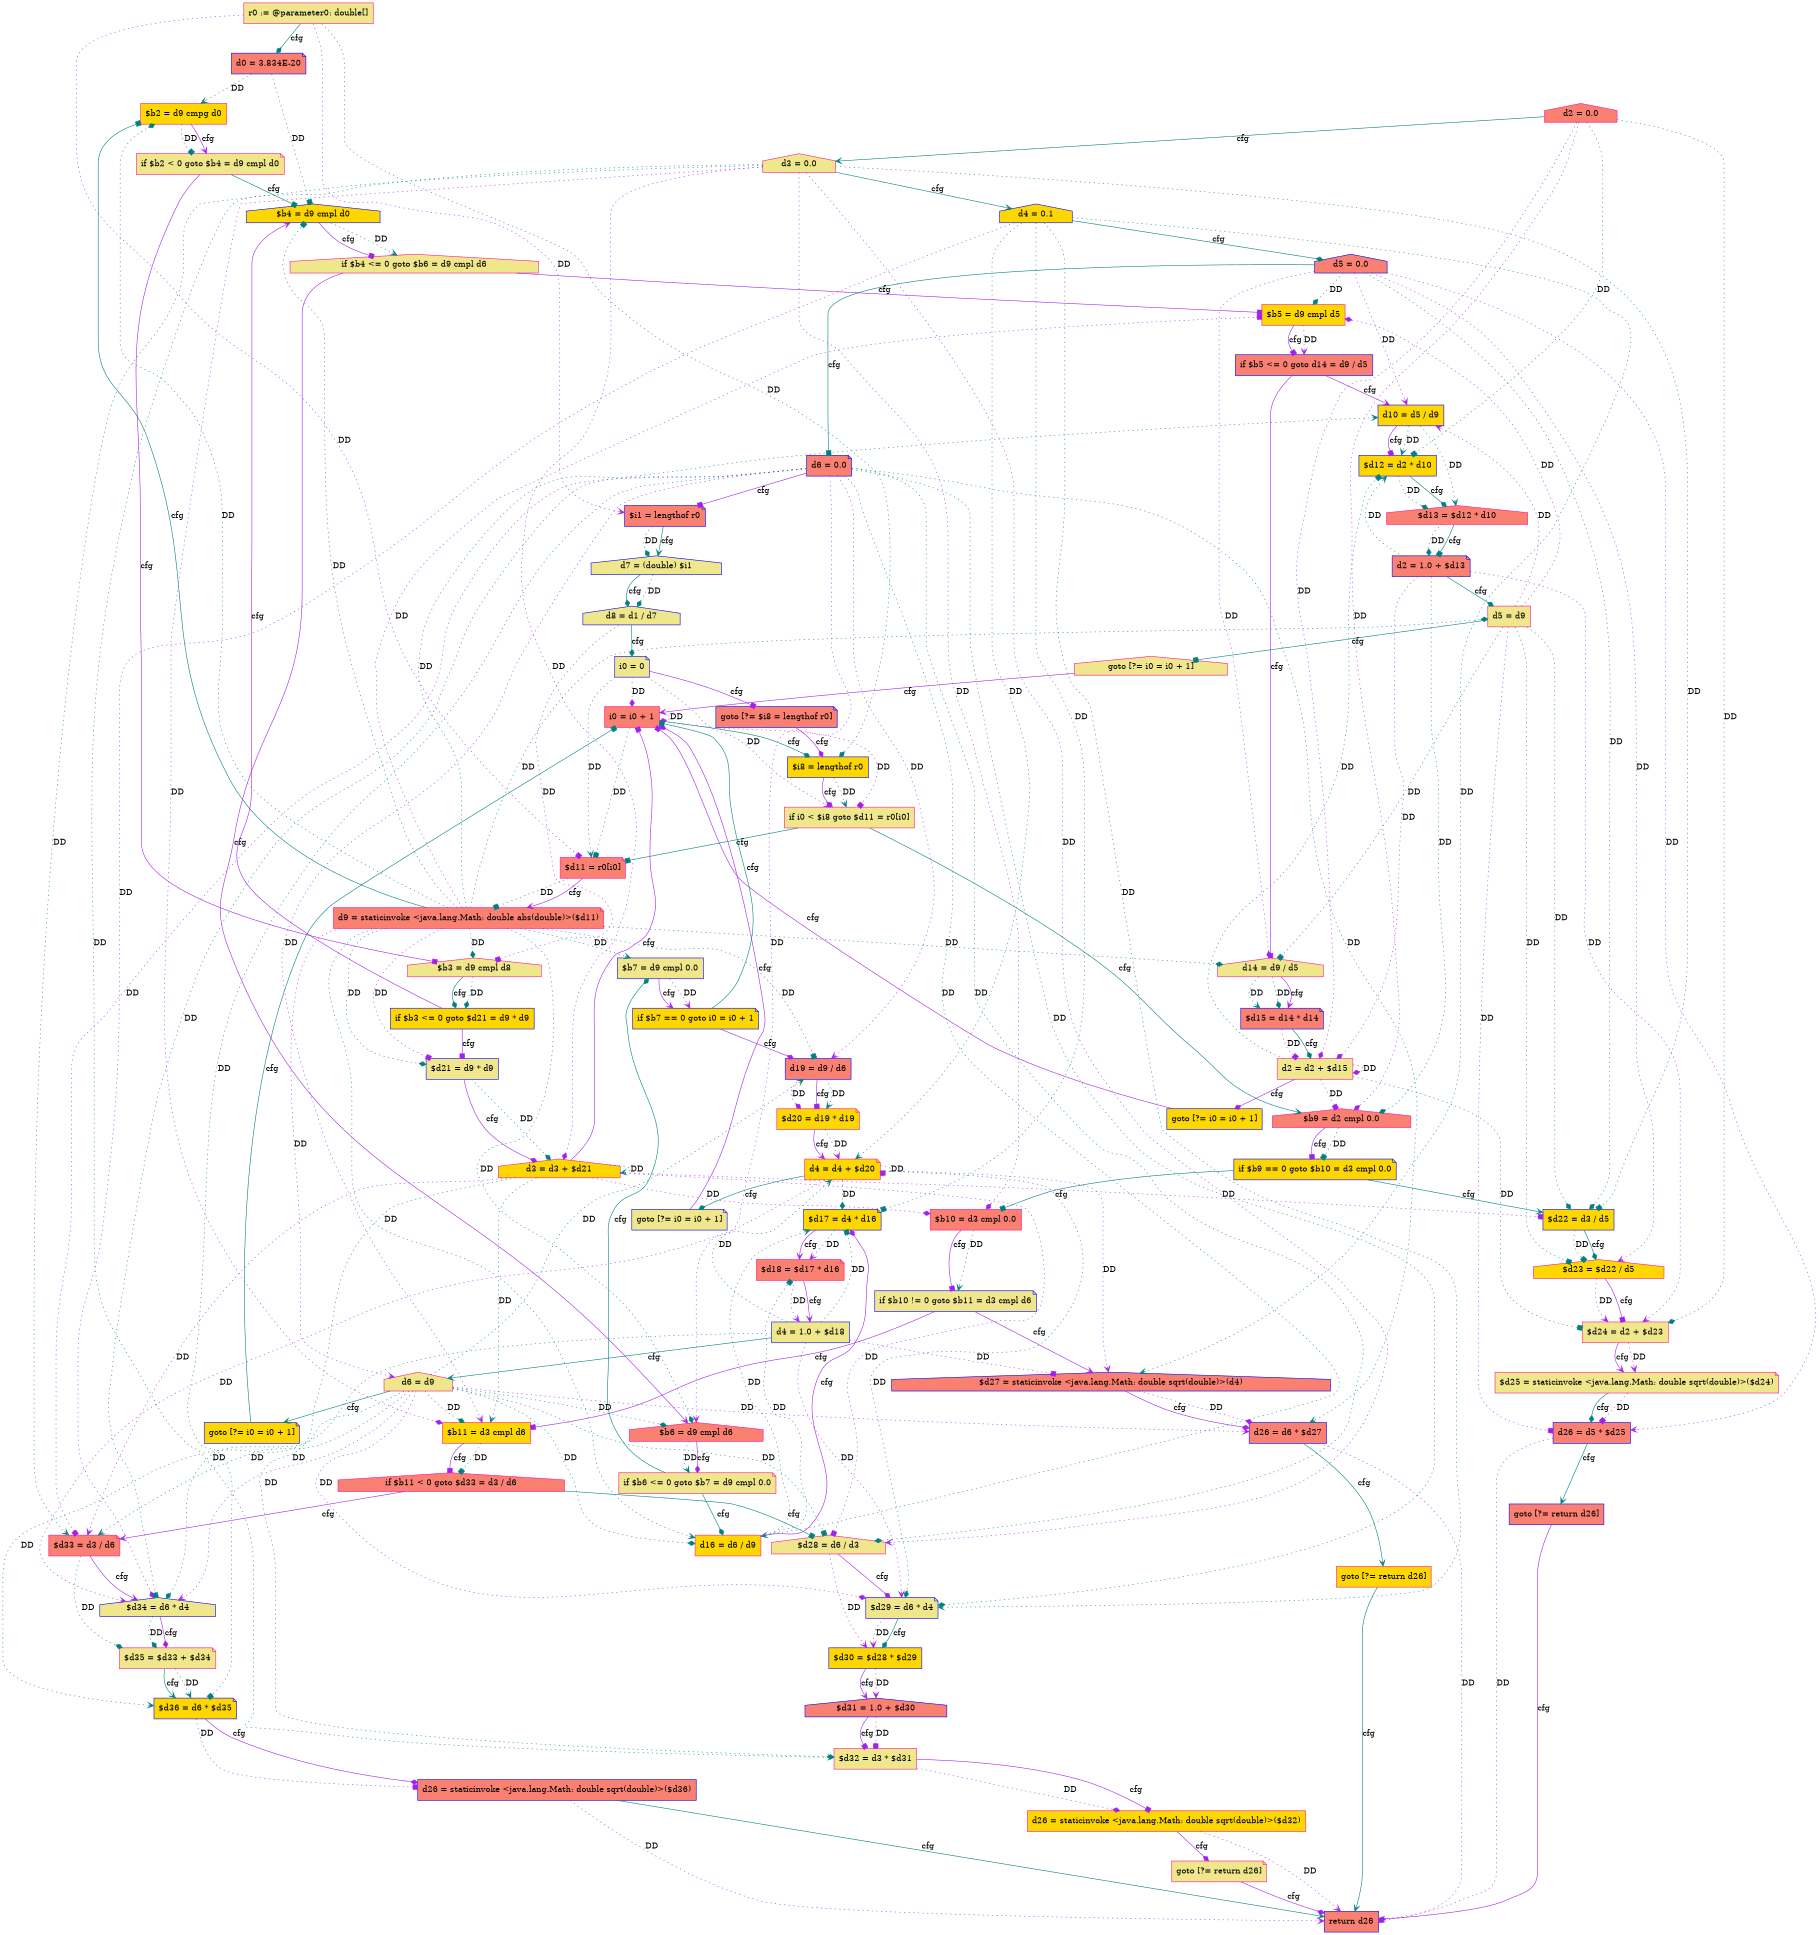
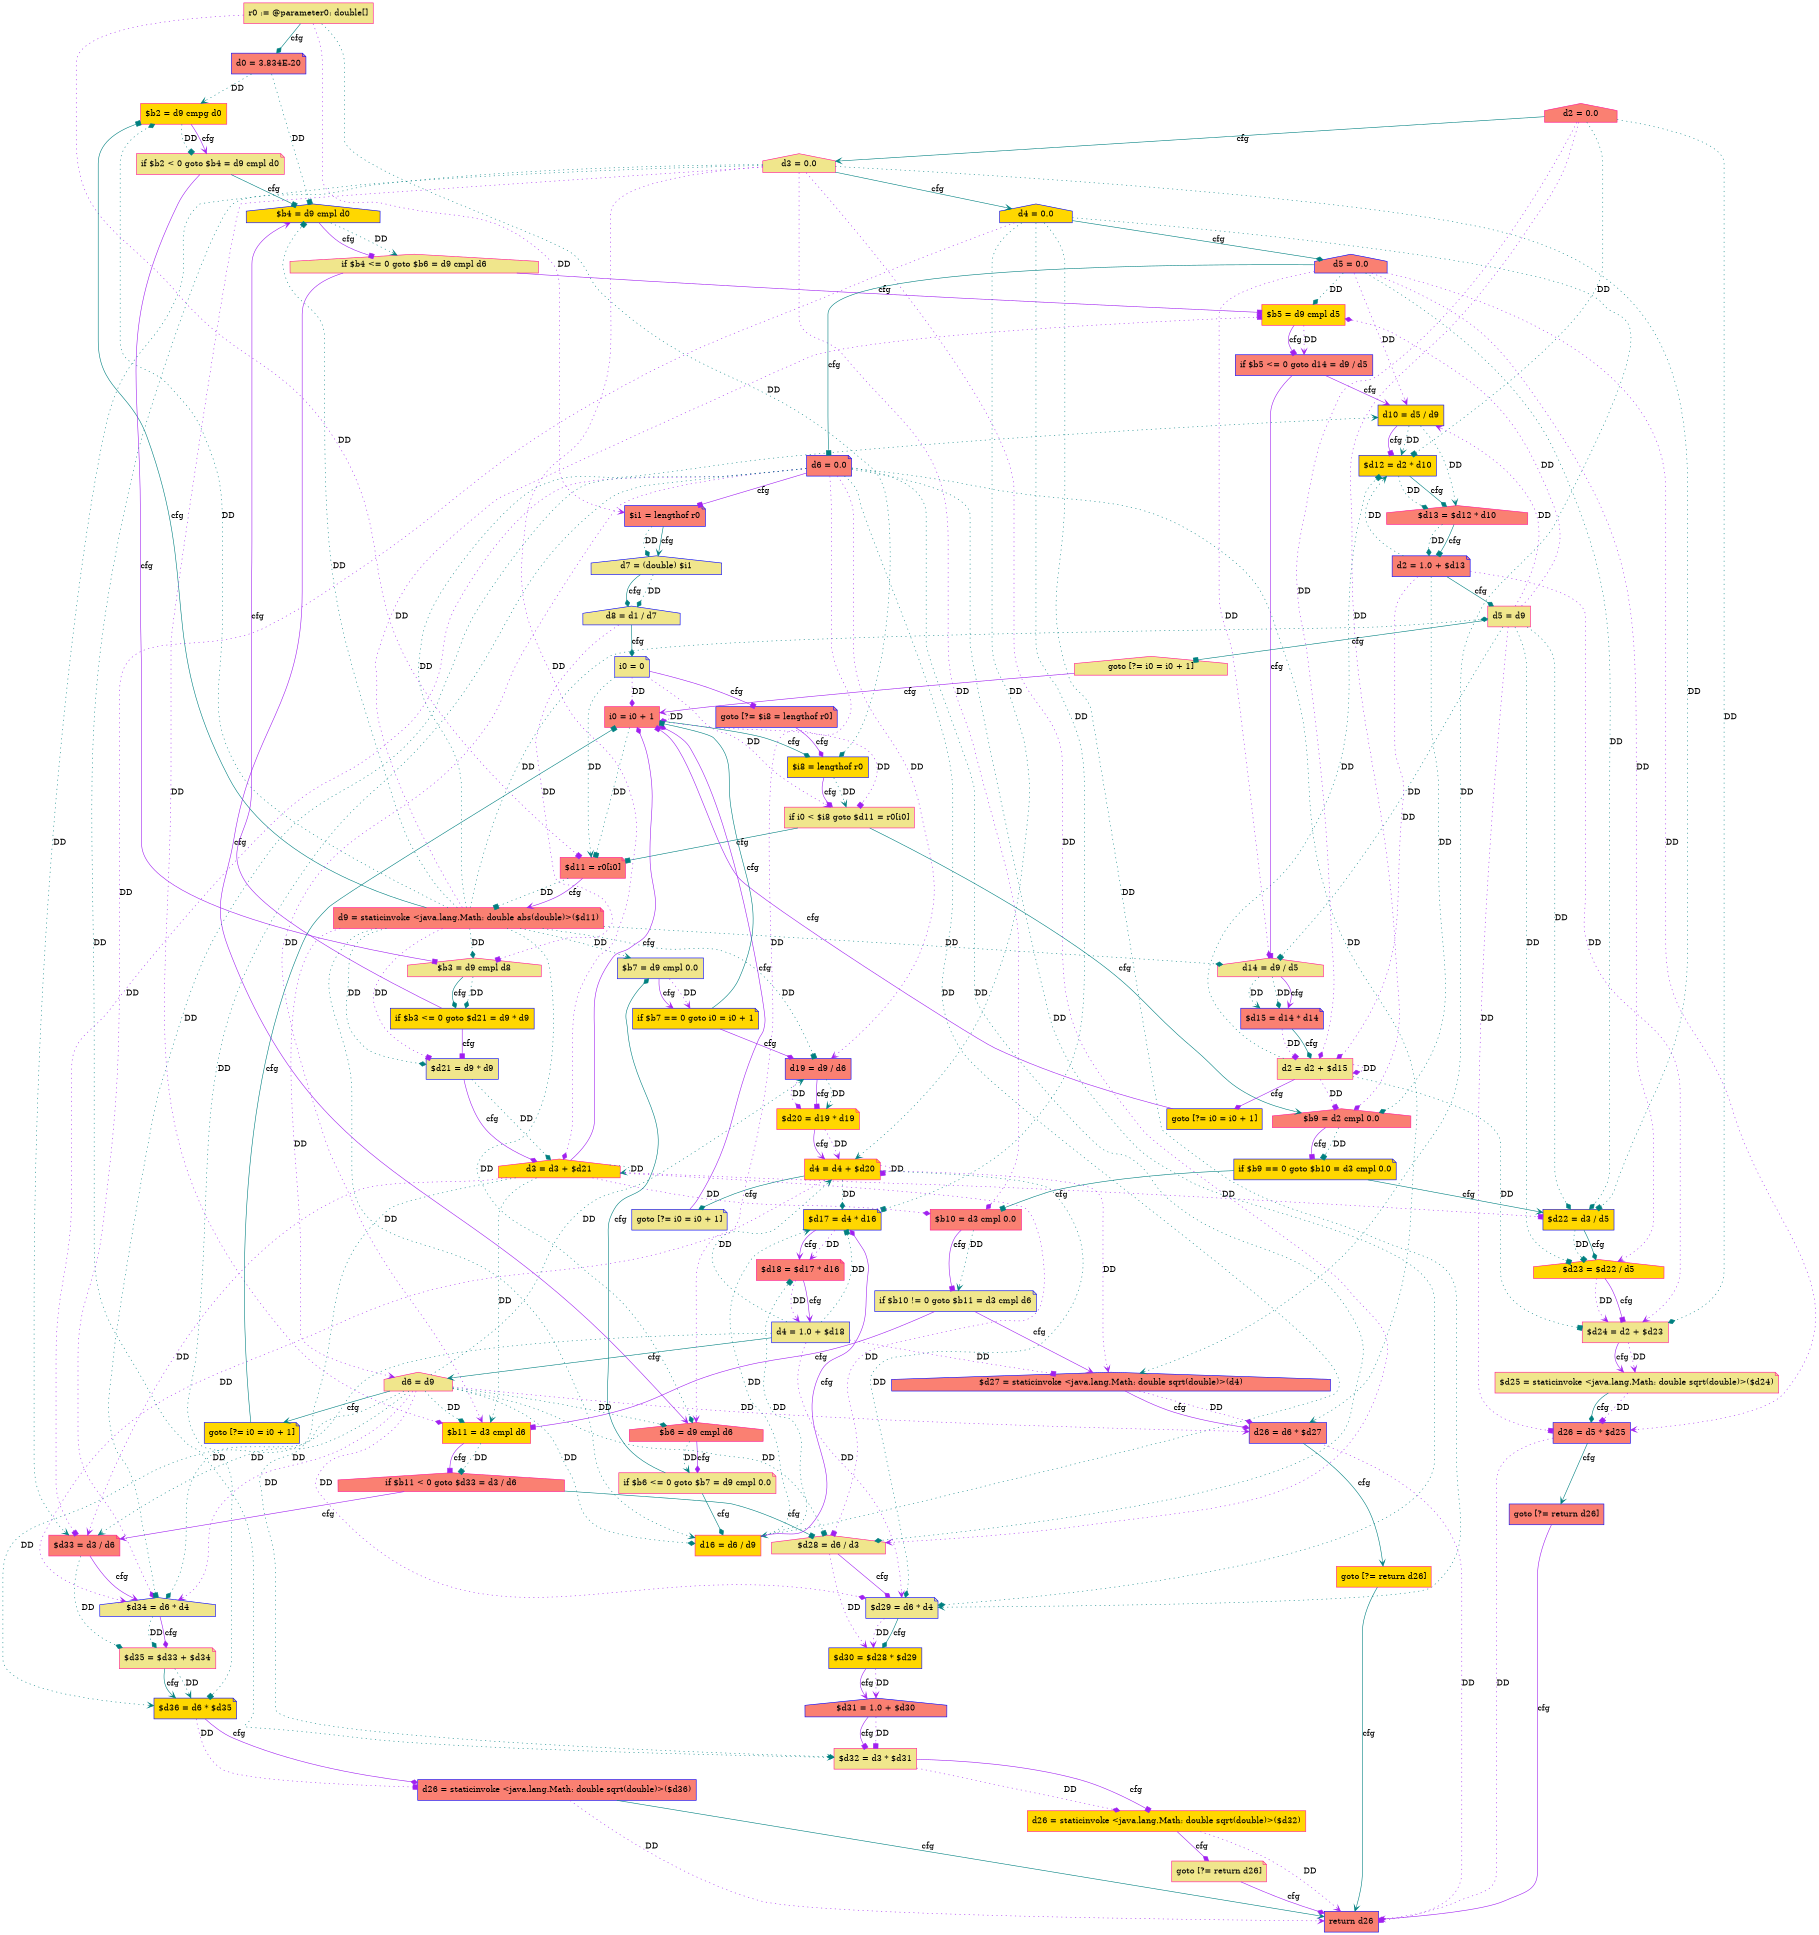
(1036, 214) -> (1036, 214)
(627, 950) -> (626, 950)
